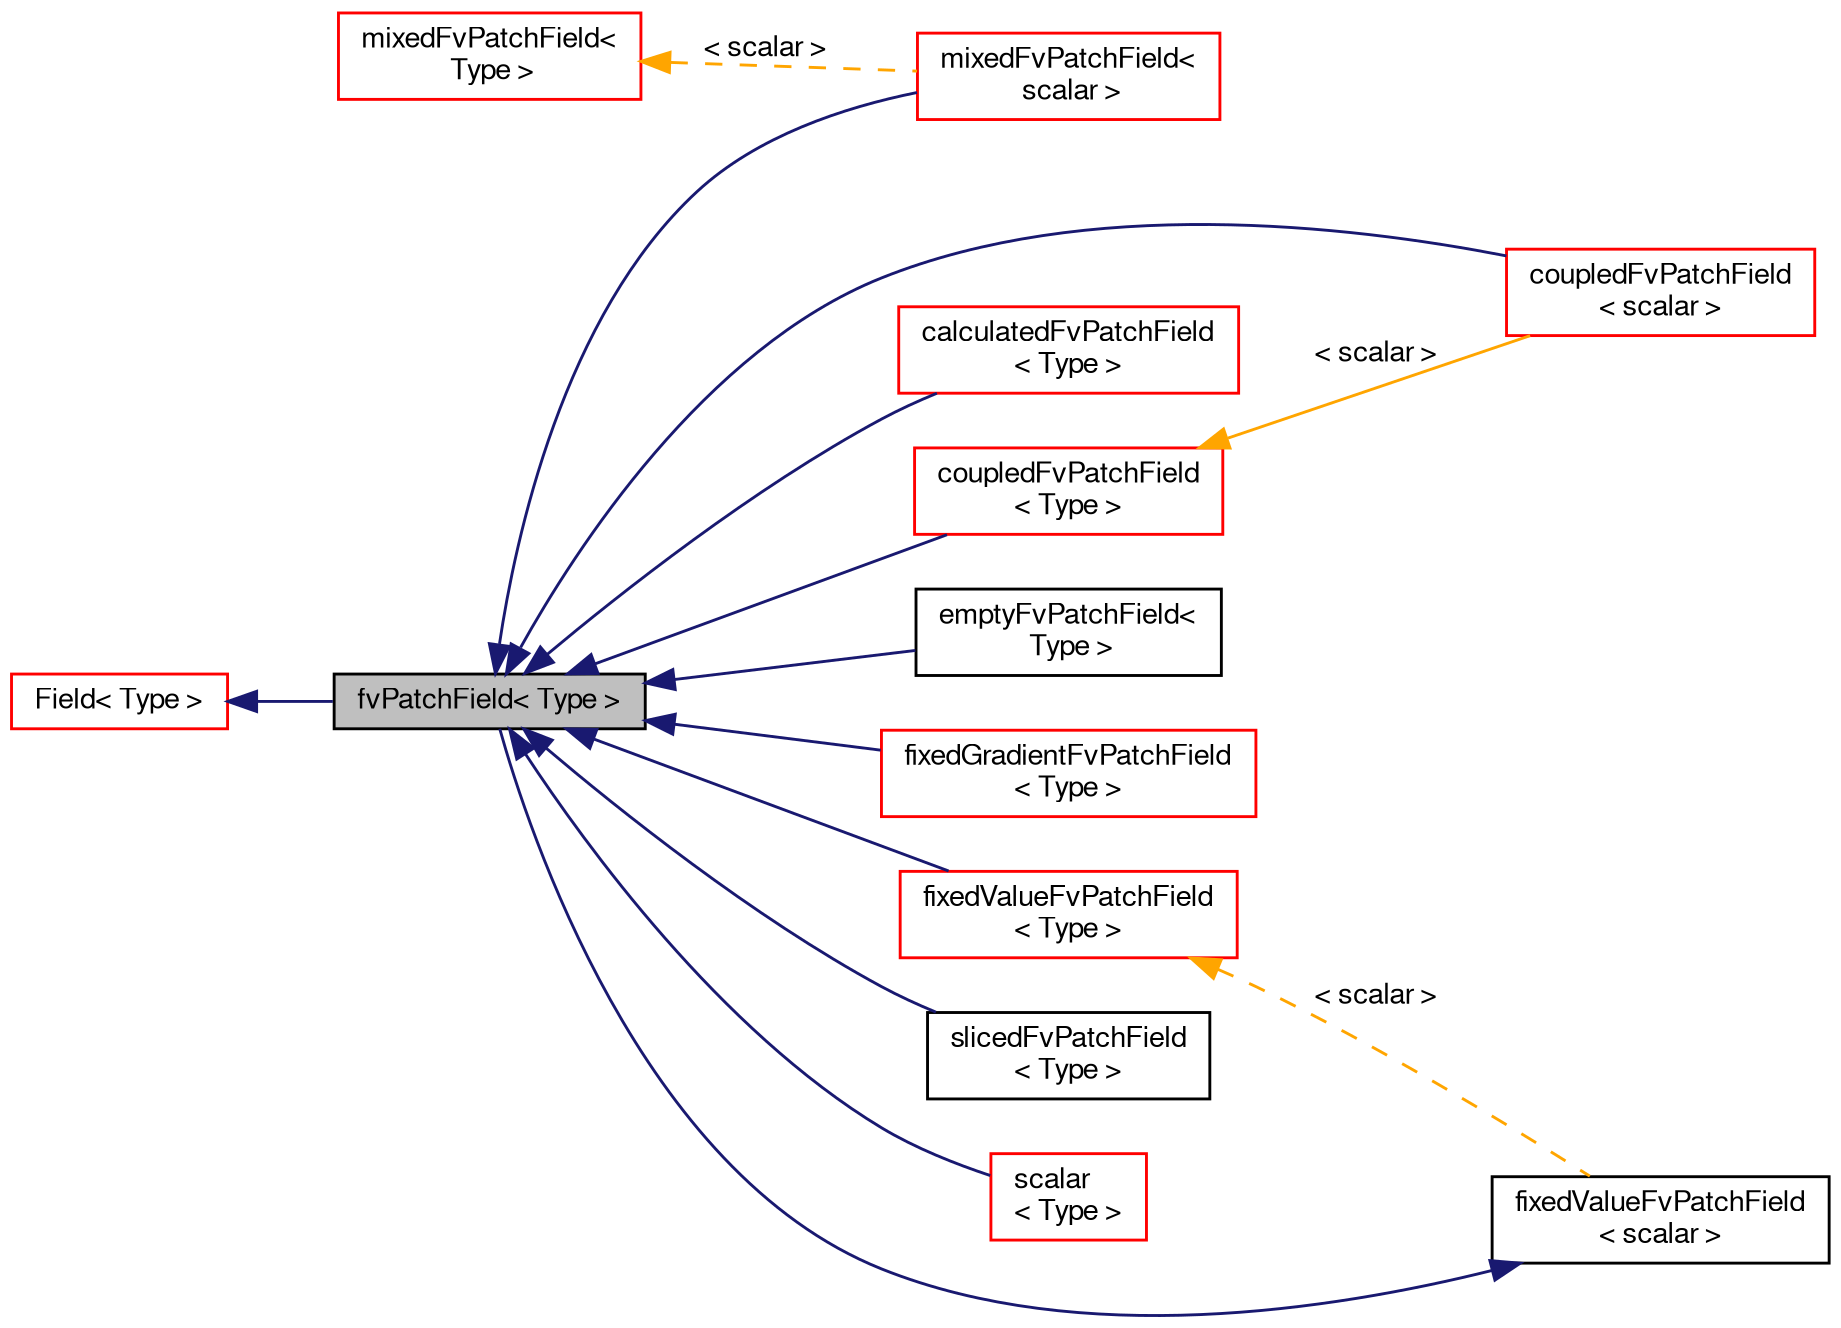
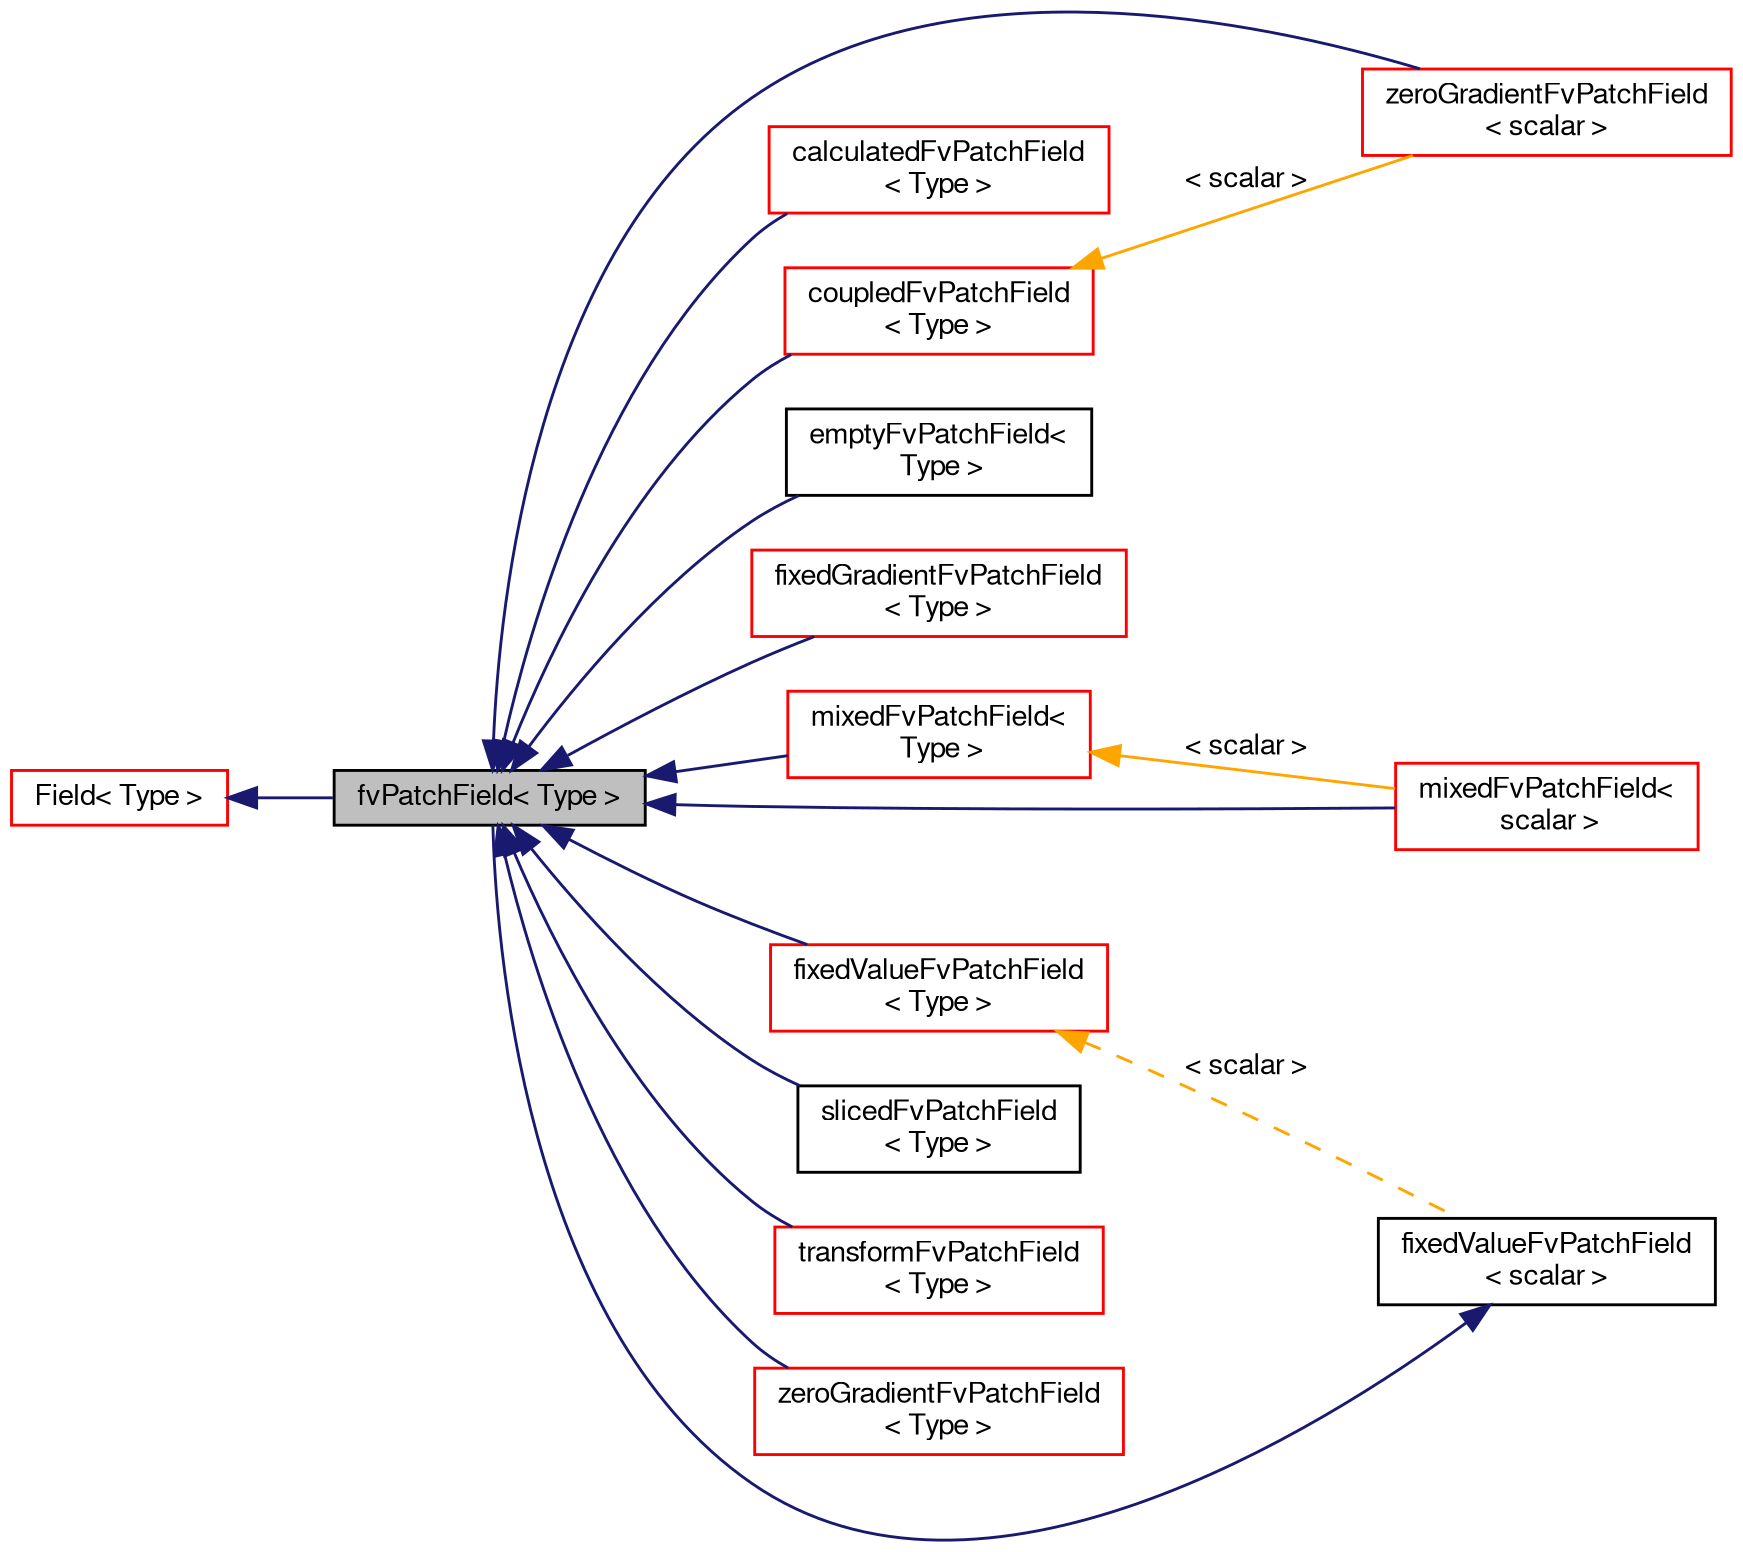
(794, 67) -> (1257, 772)
(1661, 292) -> (1547, 112)
none -> (732, 764)
(1069, 1197) -> (939, 1411)
none -> (939, 1270)
